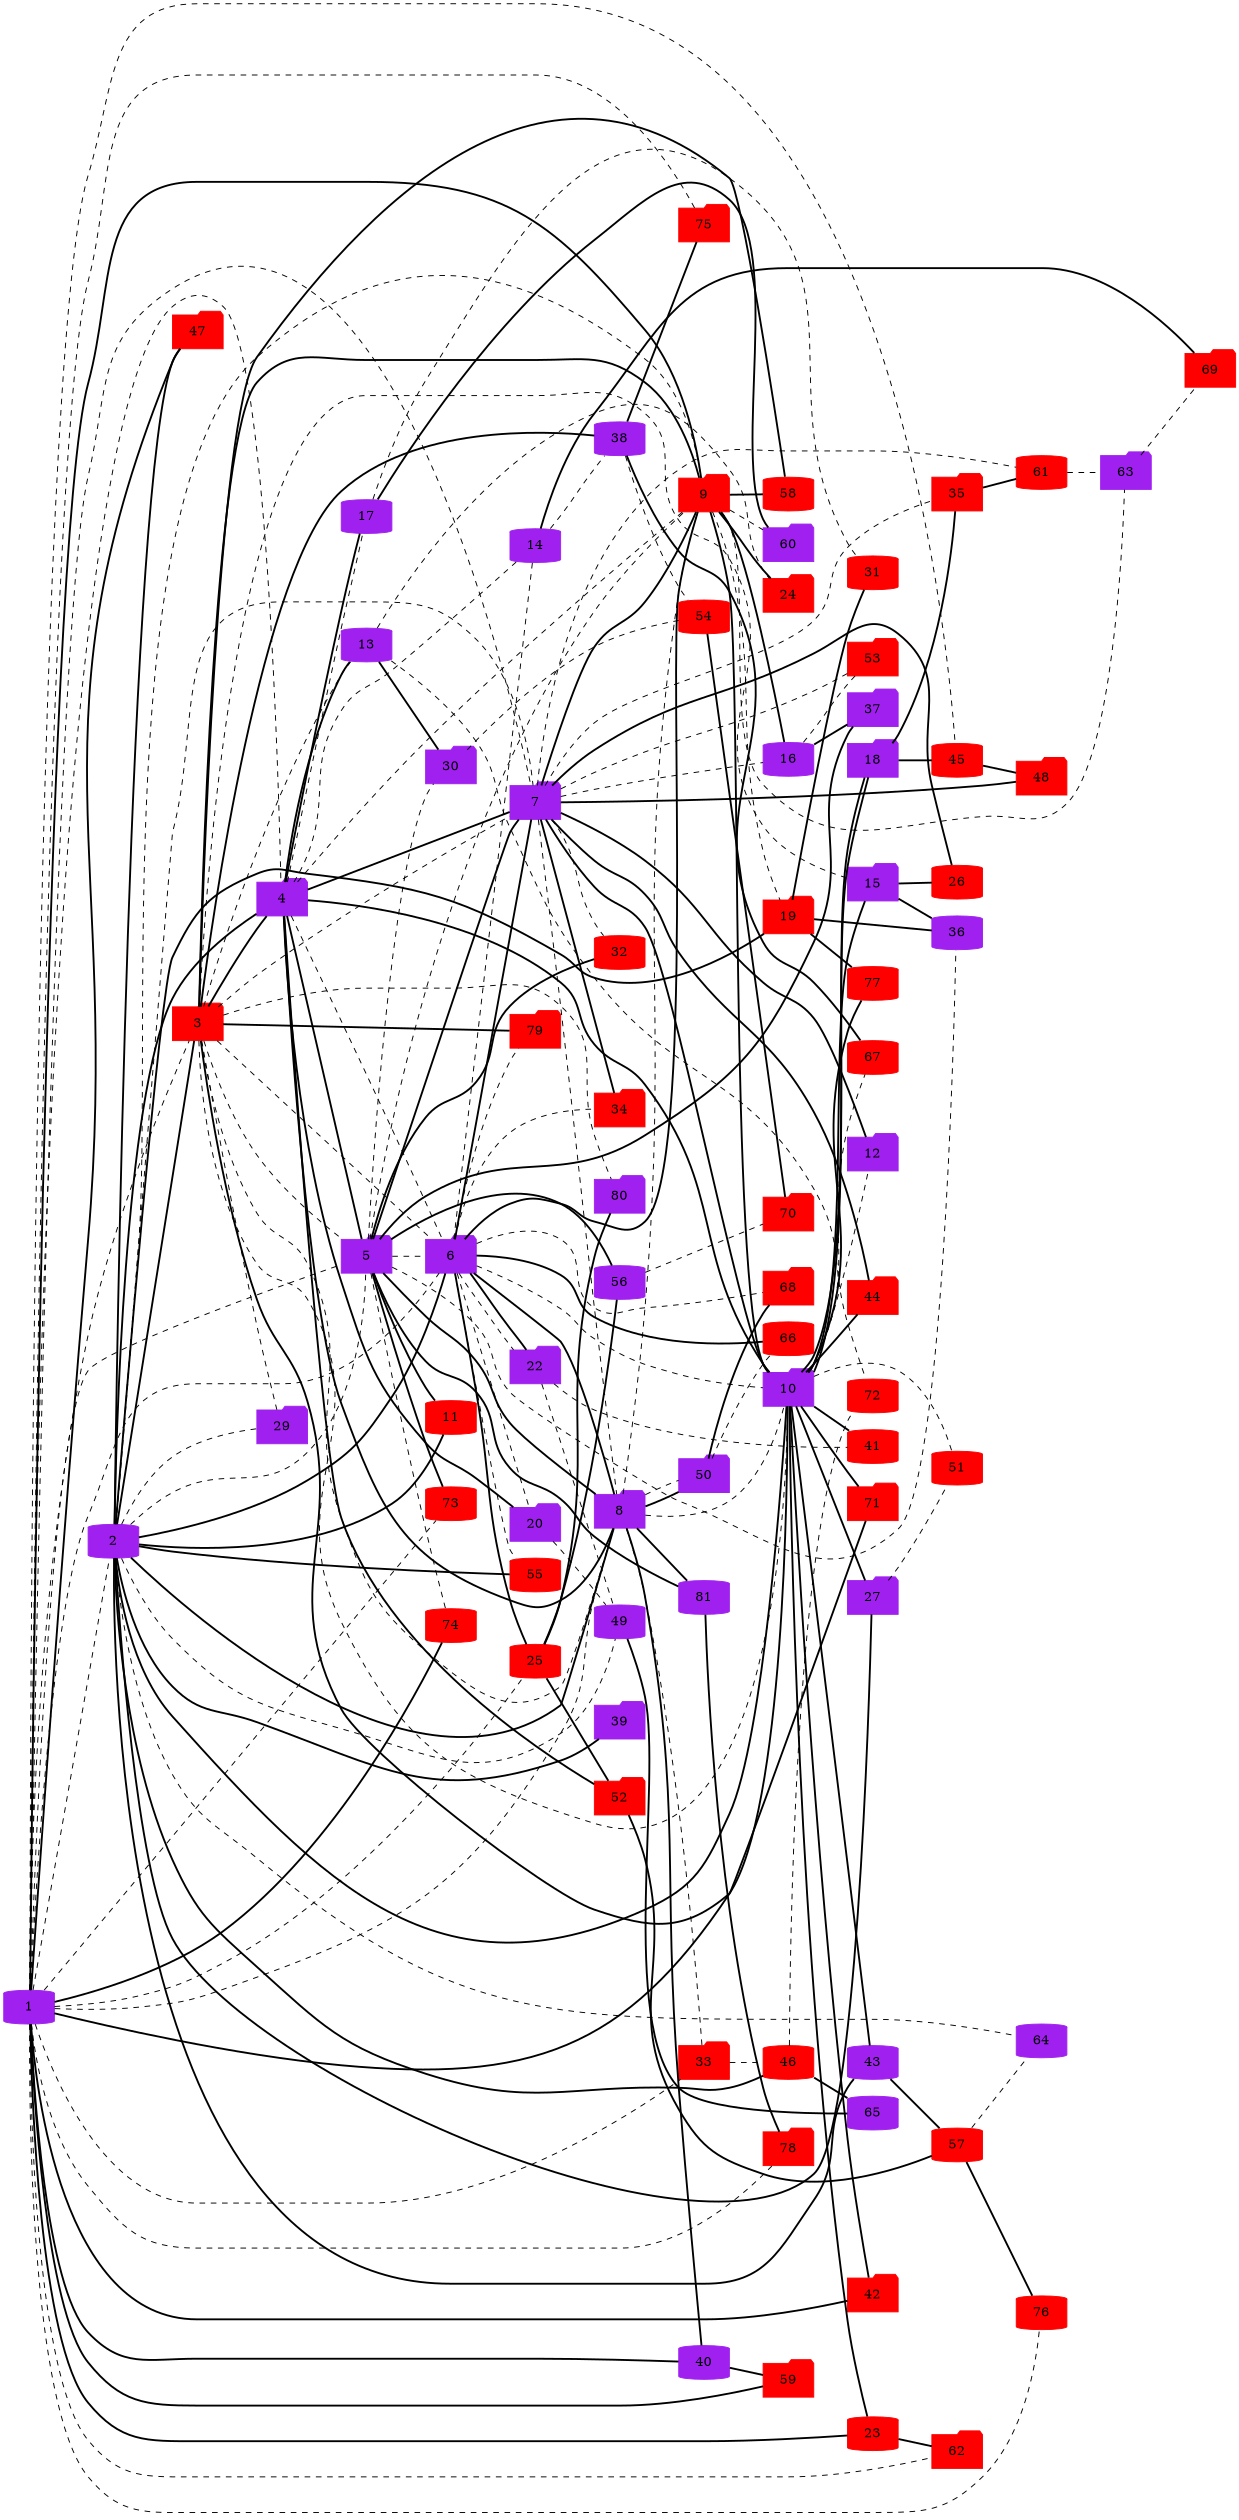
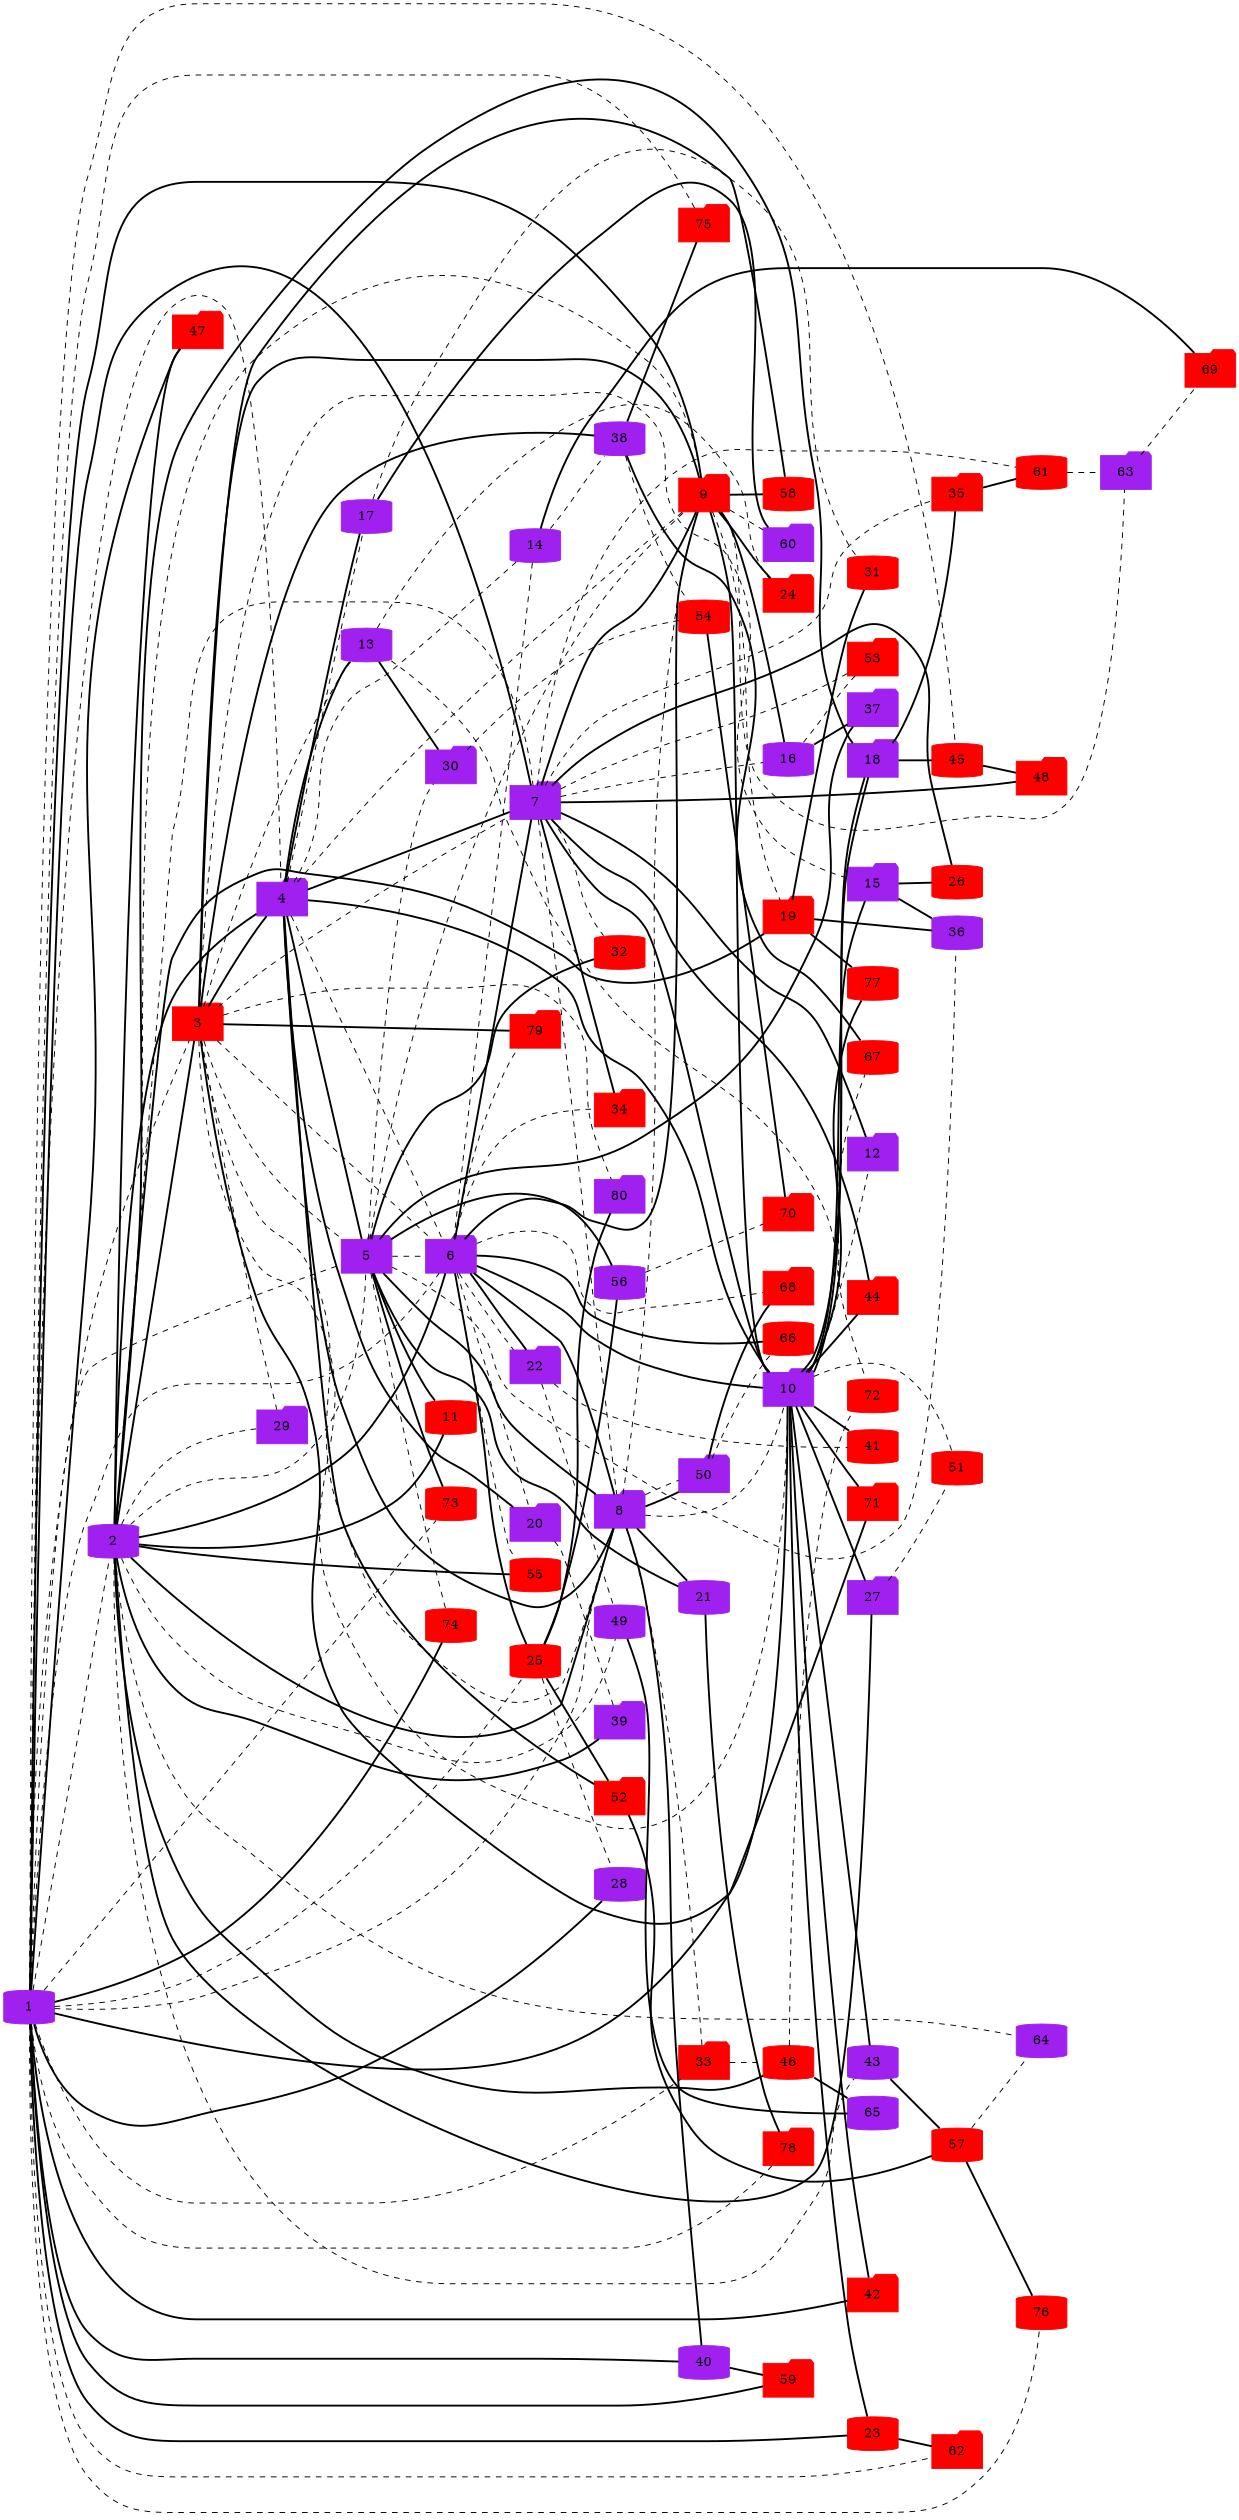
(63, 778) -> (63, 778)
(440, 1039) -> none
(617, 1352) -> (617, 1352)
(580, 1573) -> (582, 1610)
(704, 1597) -> (704, 1597)
none -> (620, 1884)
(557, 1937) -> (249, 333)
(295, 2218) -> (295, 2218)
